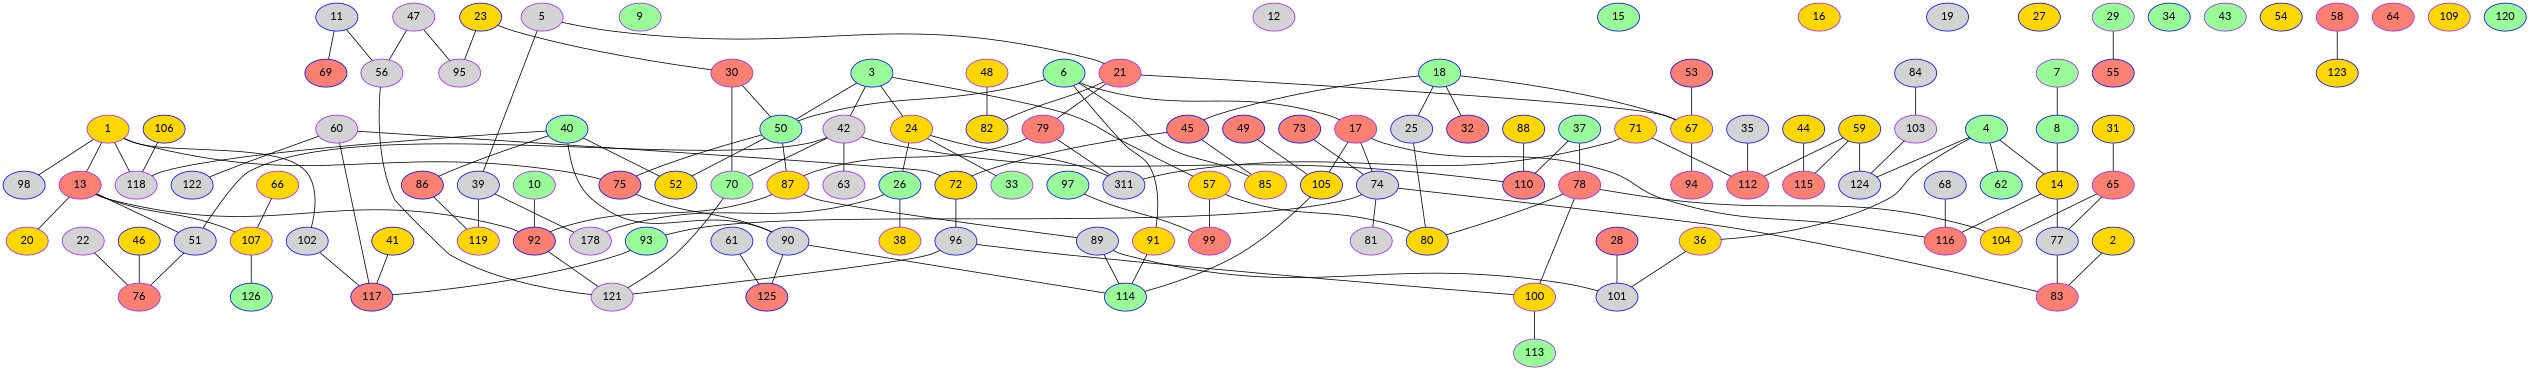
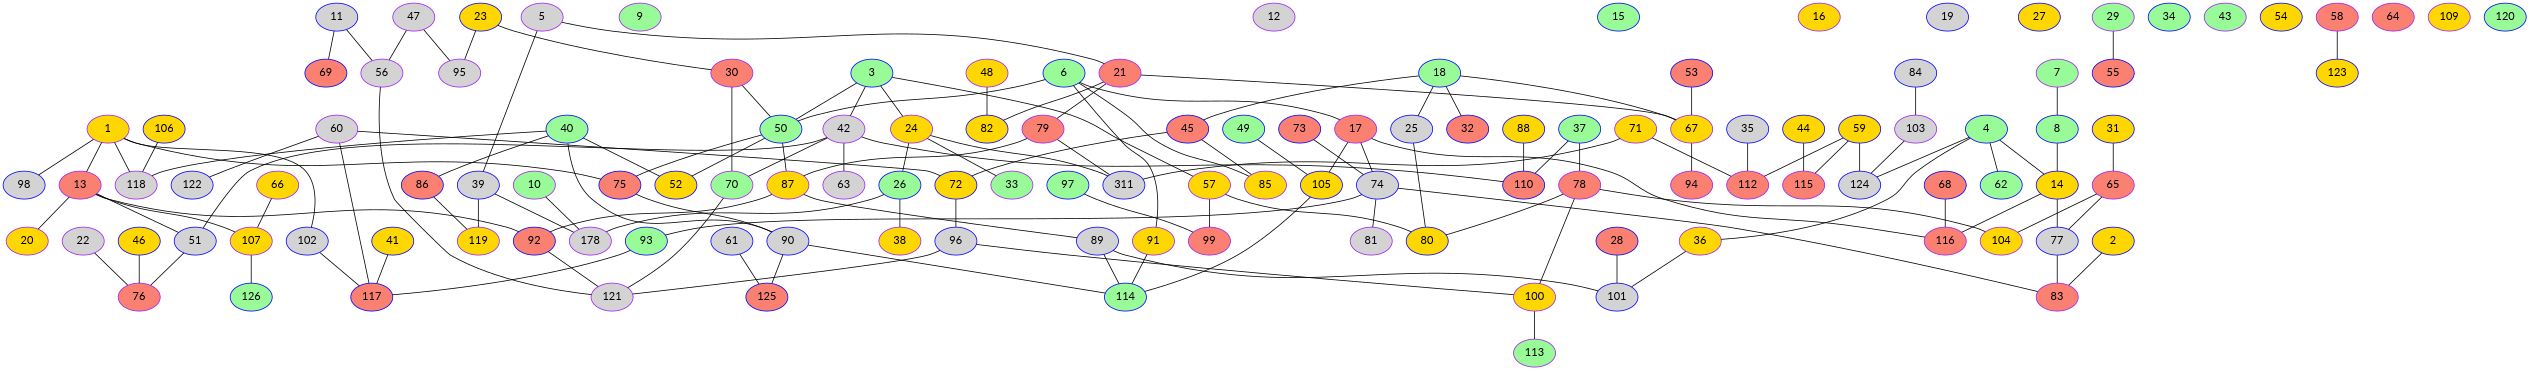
(1244, 129) -> (1244, 129)
(1945, 185) -> (1945, 185)
(534, 208) -> (562, 213)
